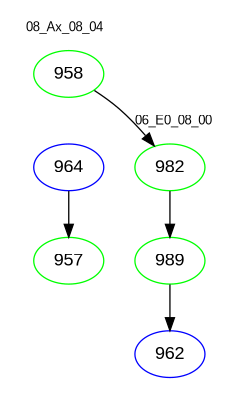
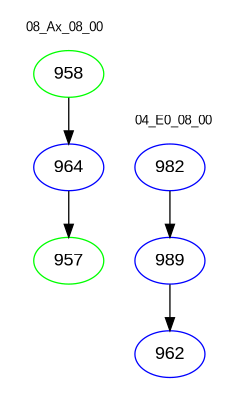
(65, 28) -> (65, 28)
(174, 121) -> (174, 121)
(133, 122) -> (69, 114)
(170, 167) -> (170, 167)
(170, 261) -> (170, 261)
